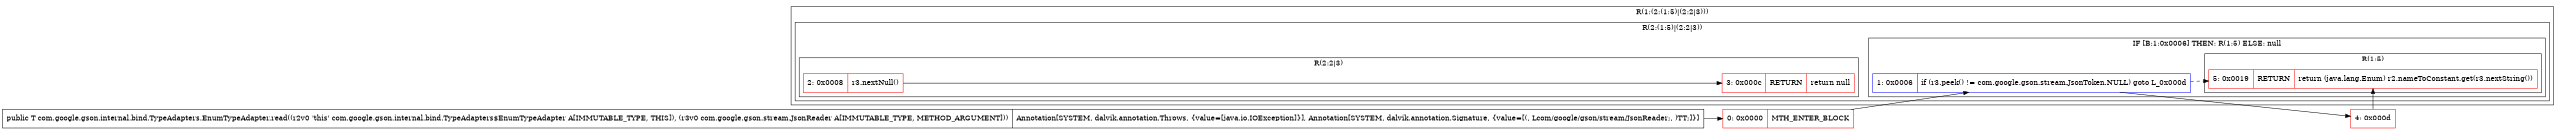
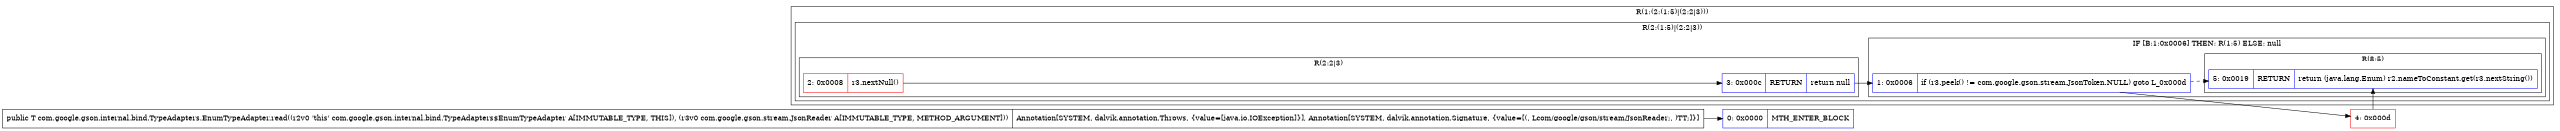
(2373, 60) -> (2373, 60)
(2373, 79) -> (2373, 79)
(1788, 83) -> (1788, 83)
(1907, 101) -> (1862, 83)
(1788, 119) -> (1788, 119)
